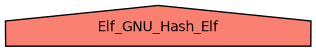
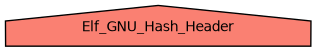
(158, 28) -> (158, 28)
